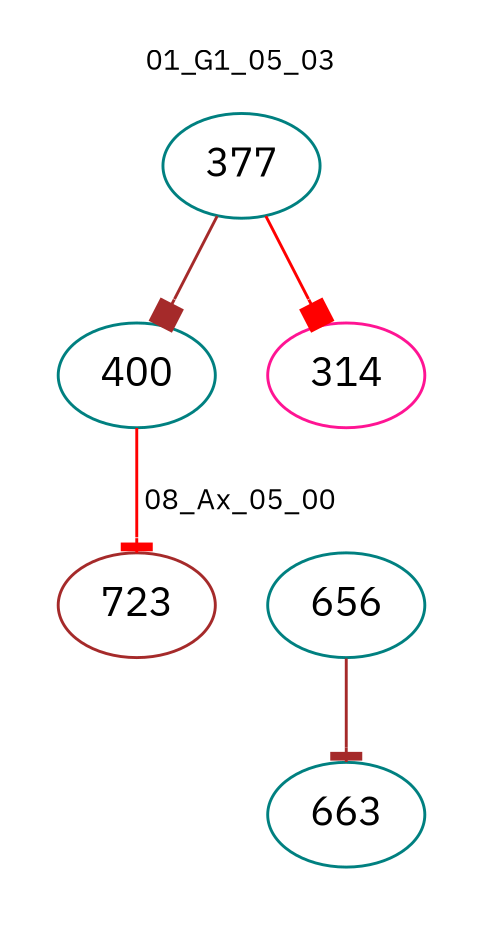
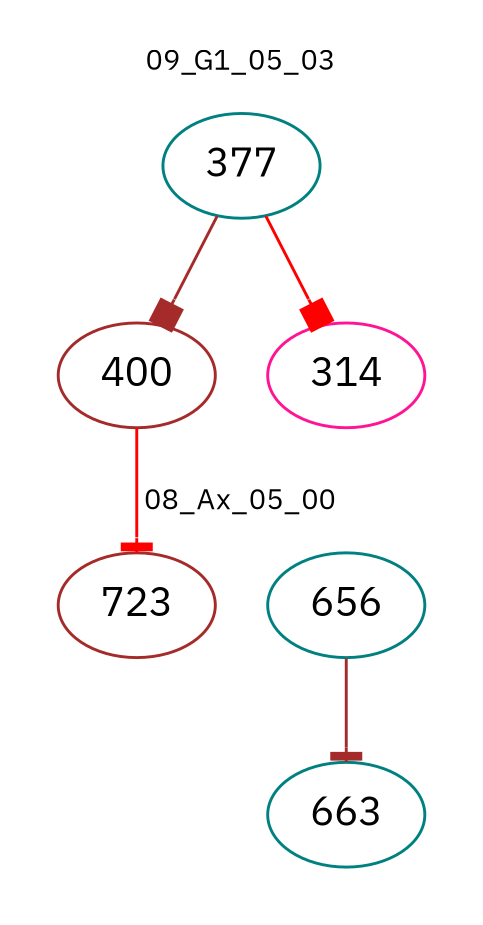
(242, 63) -> (242, 63)
(137, 375) -> (137, 375)
